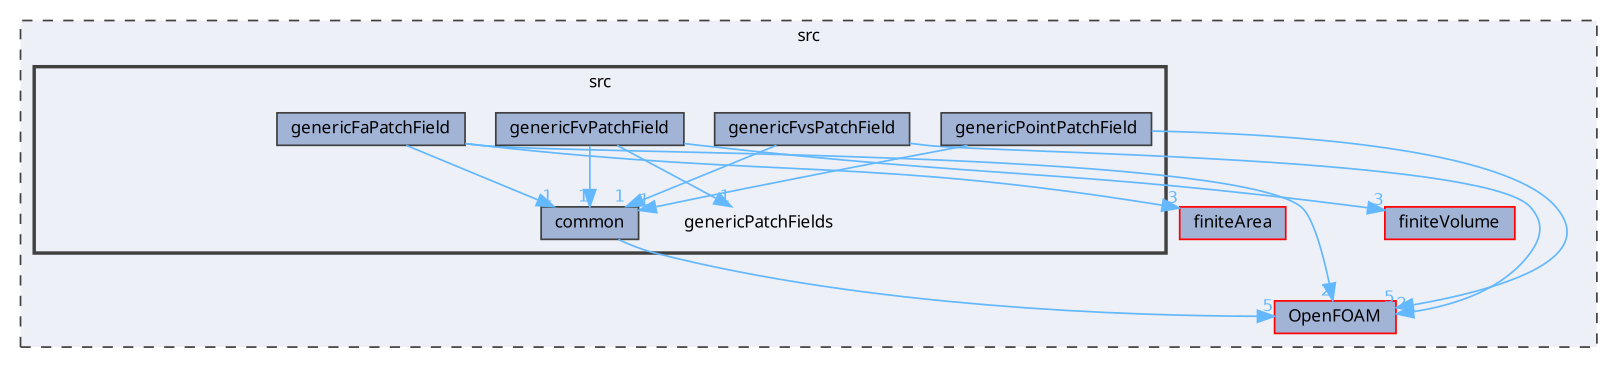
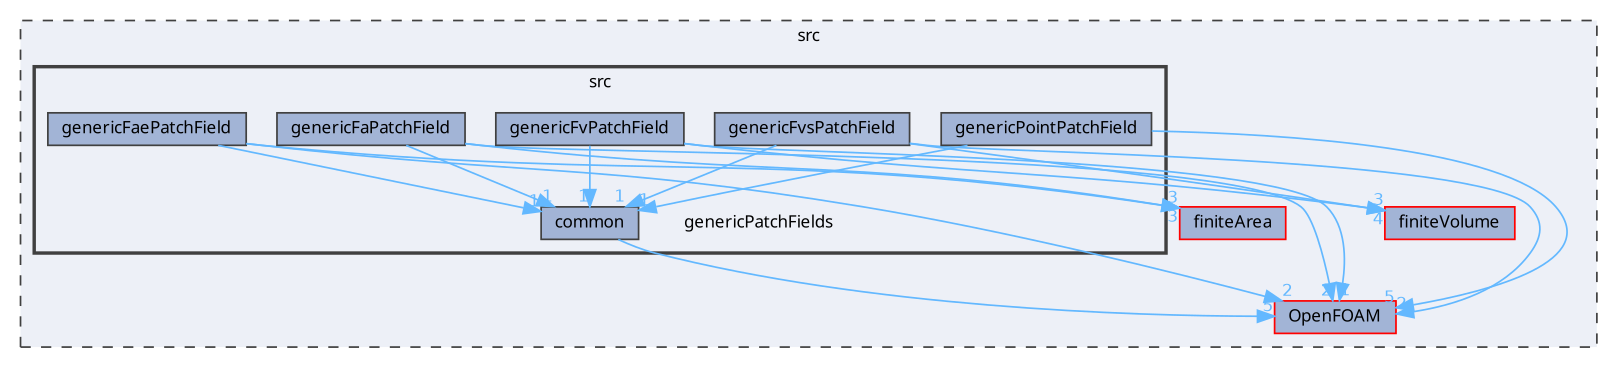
none -> (147, 129)
(669, 173) -> (1048, 162)
none -> (1139, 175)
